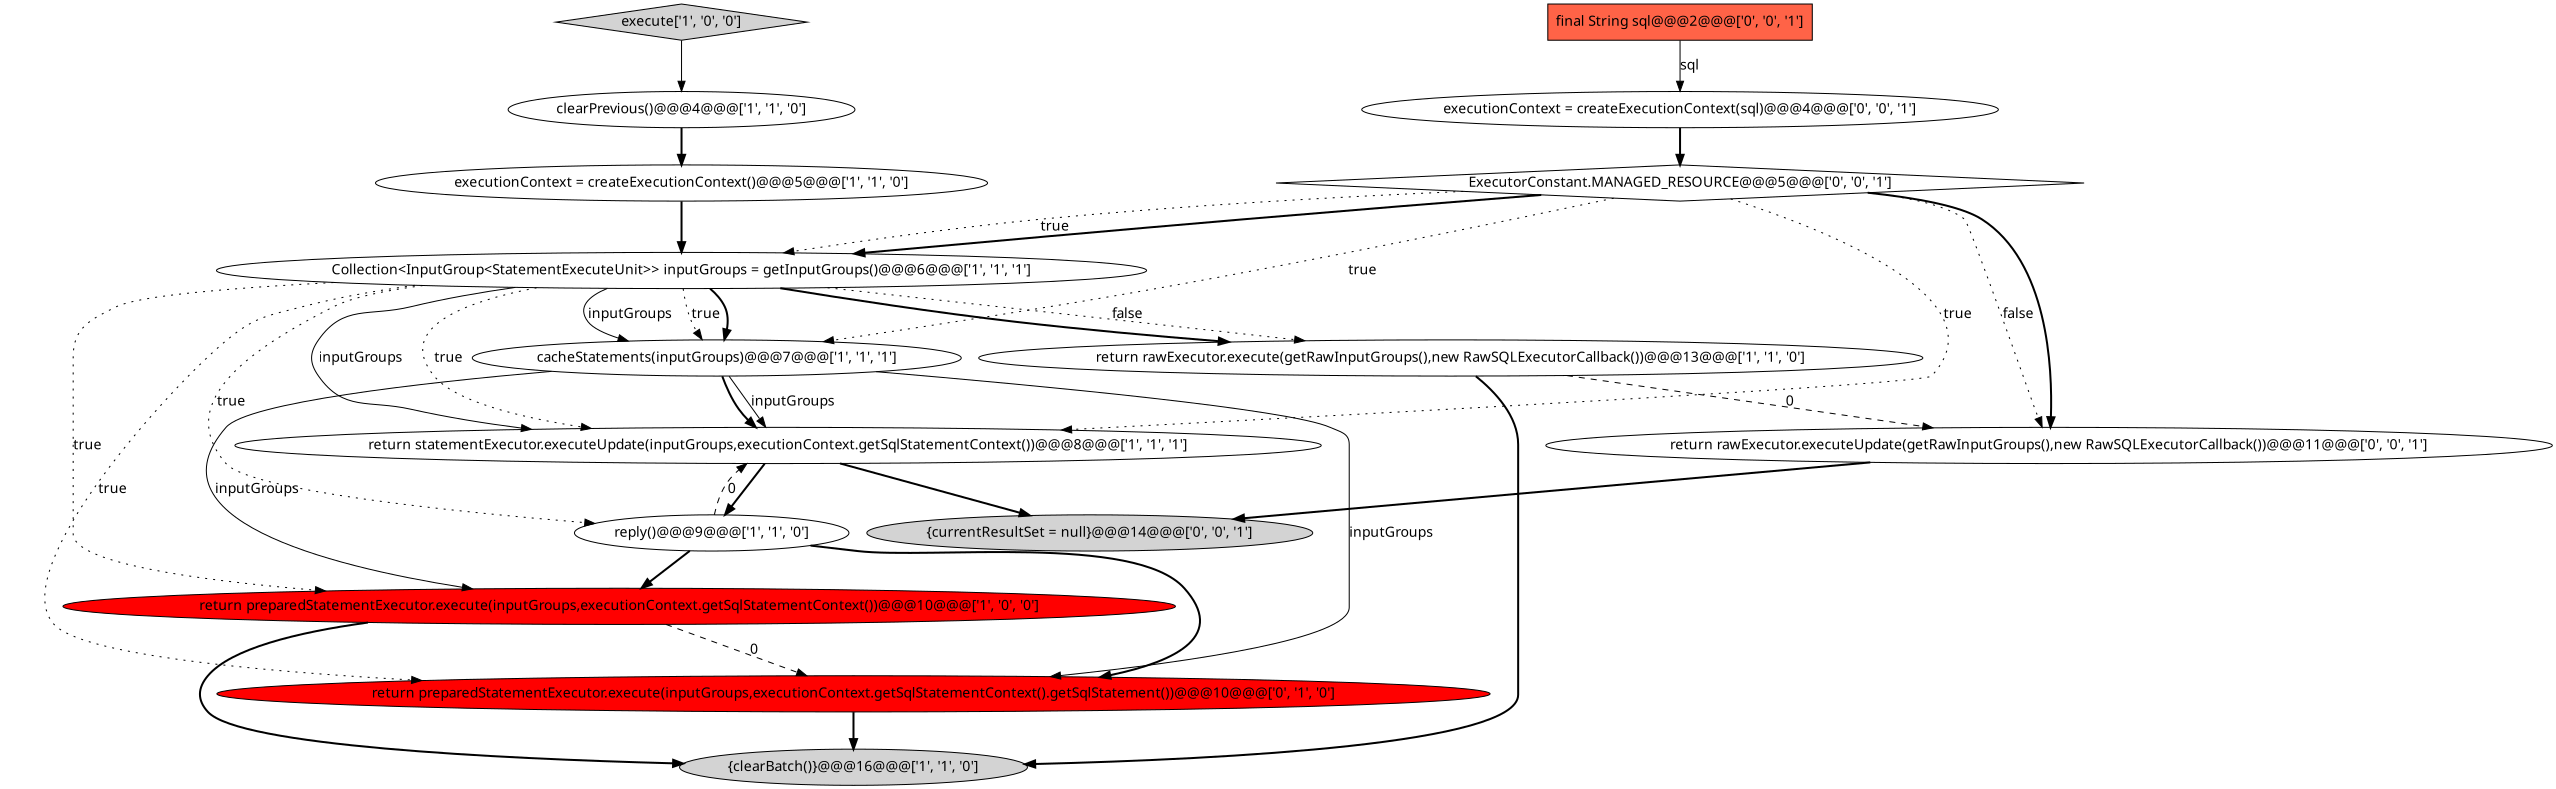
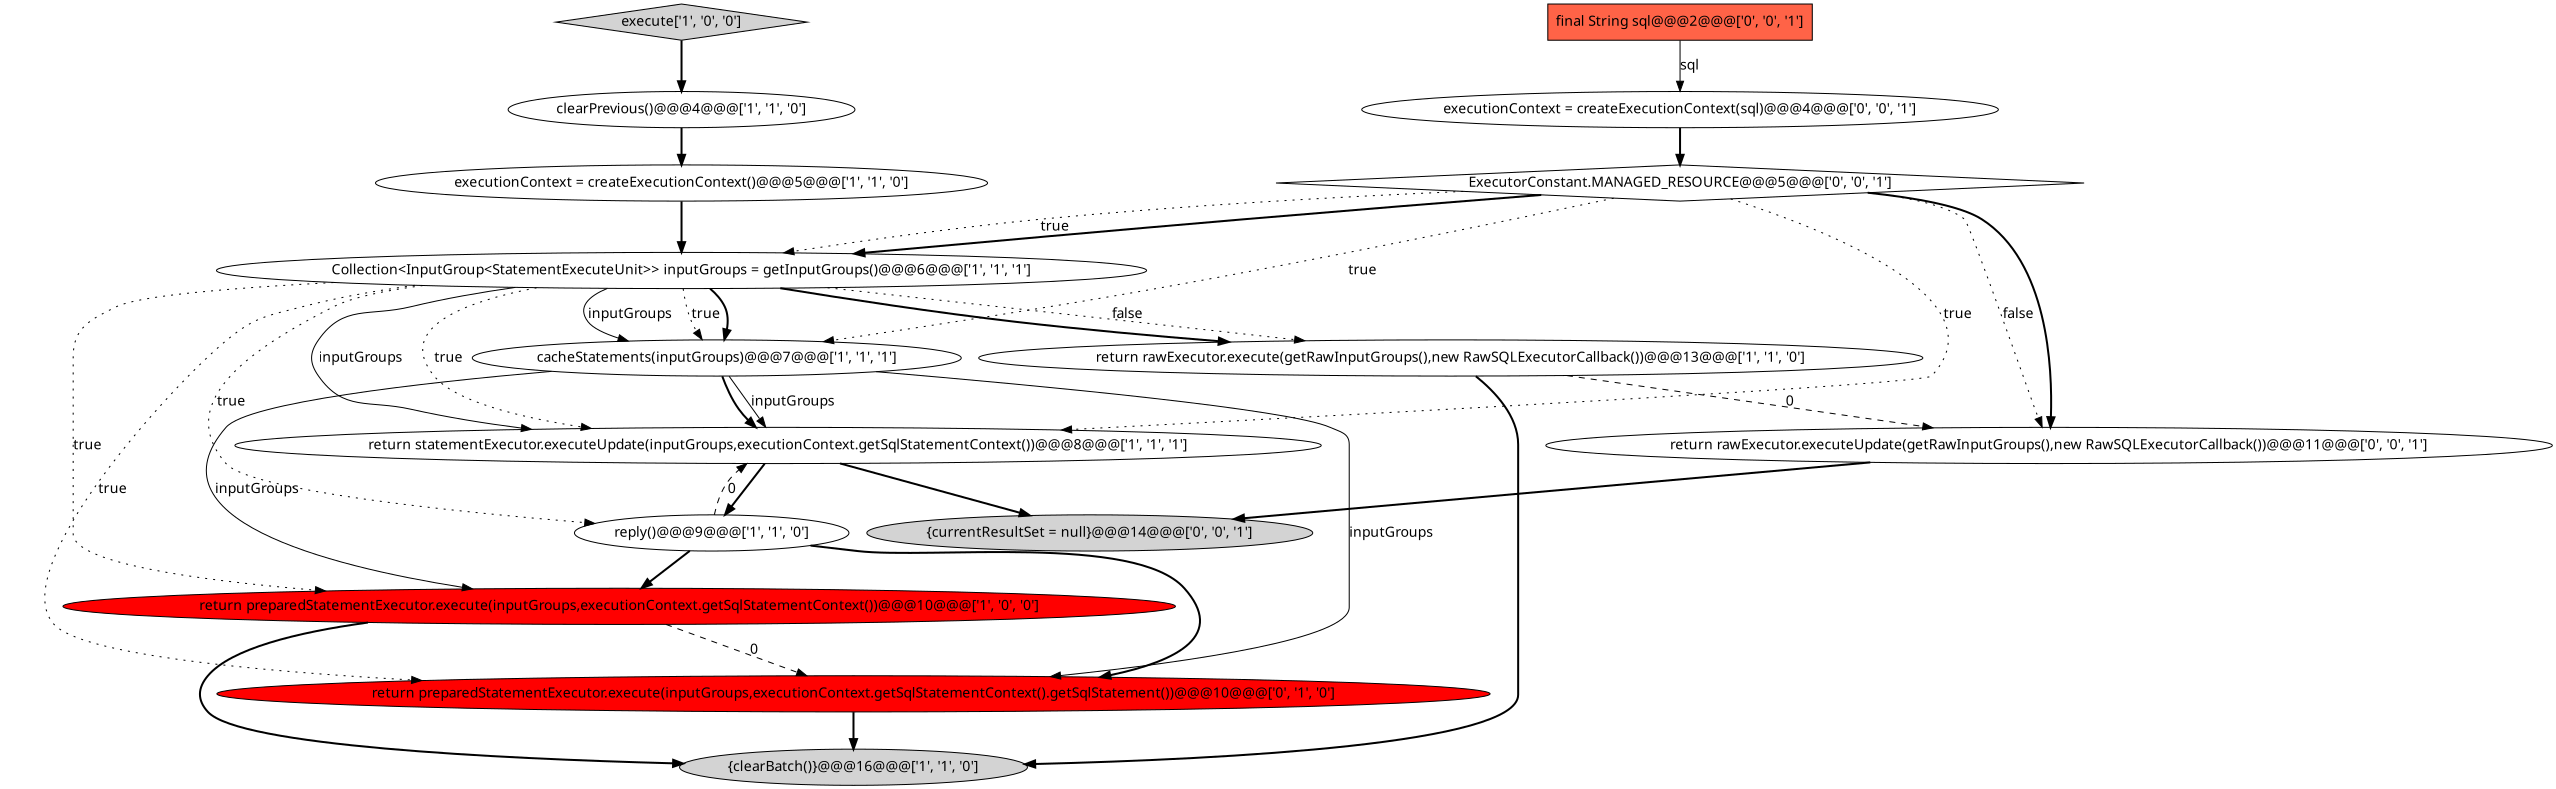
(682, 61) -> (682, 61)
